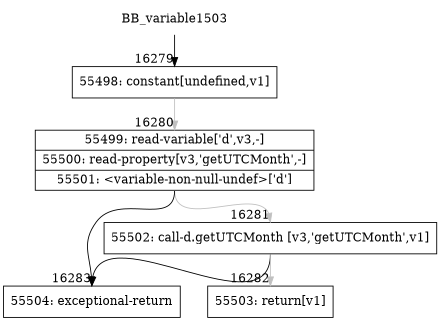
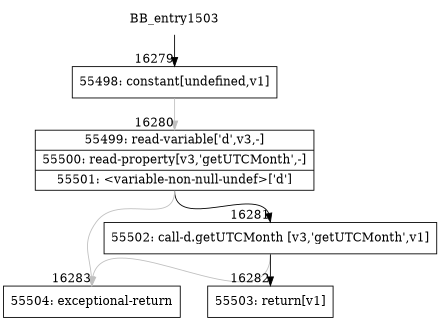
(175, 19) -> (175, 19)
(218, 207) -> (218, 207)
(111, 212) -> (111, 212)
(185, 271) -> (185, 271)
(270, 271) -> (270, 271)
